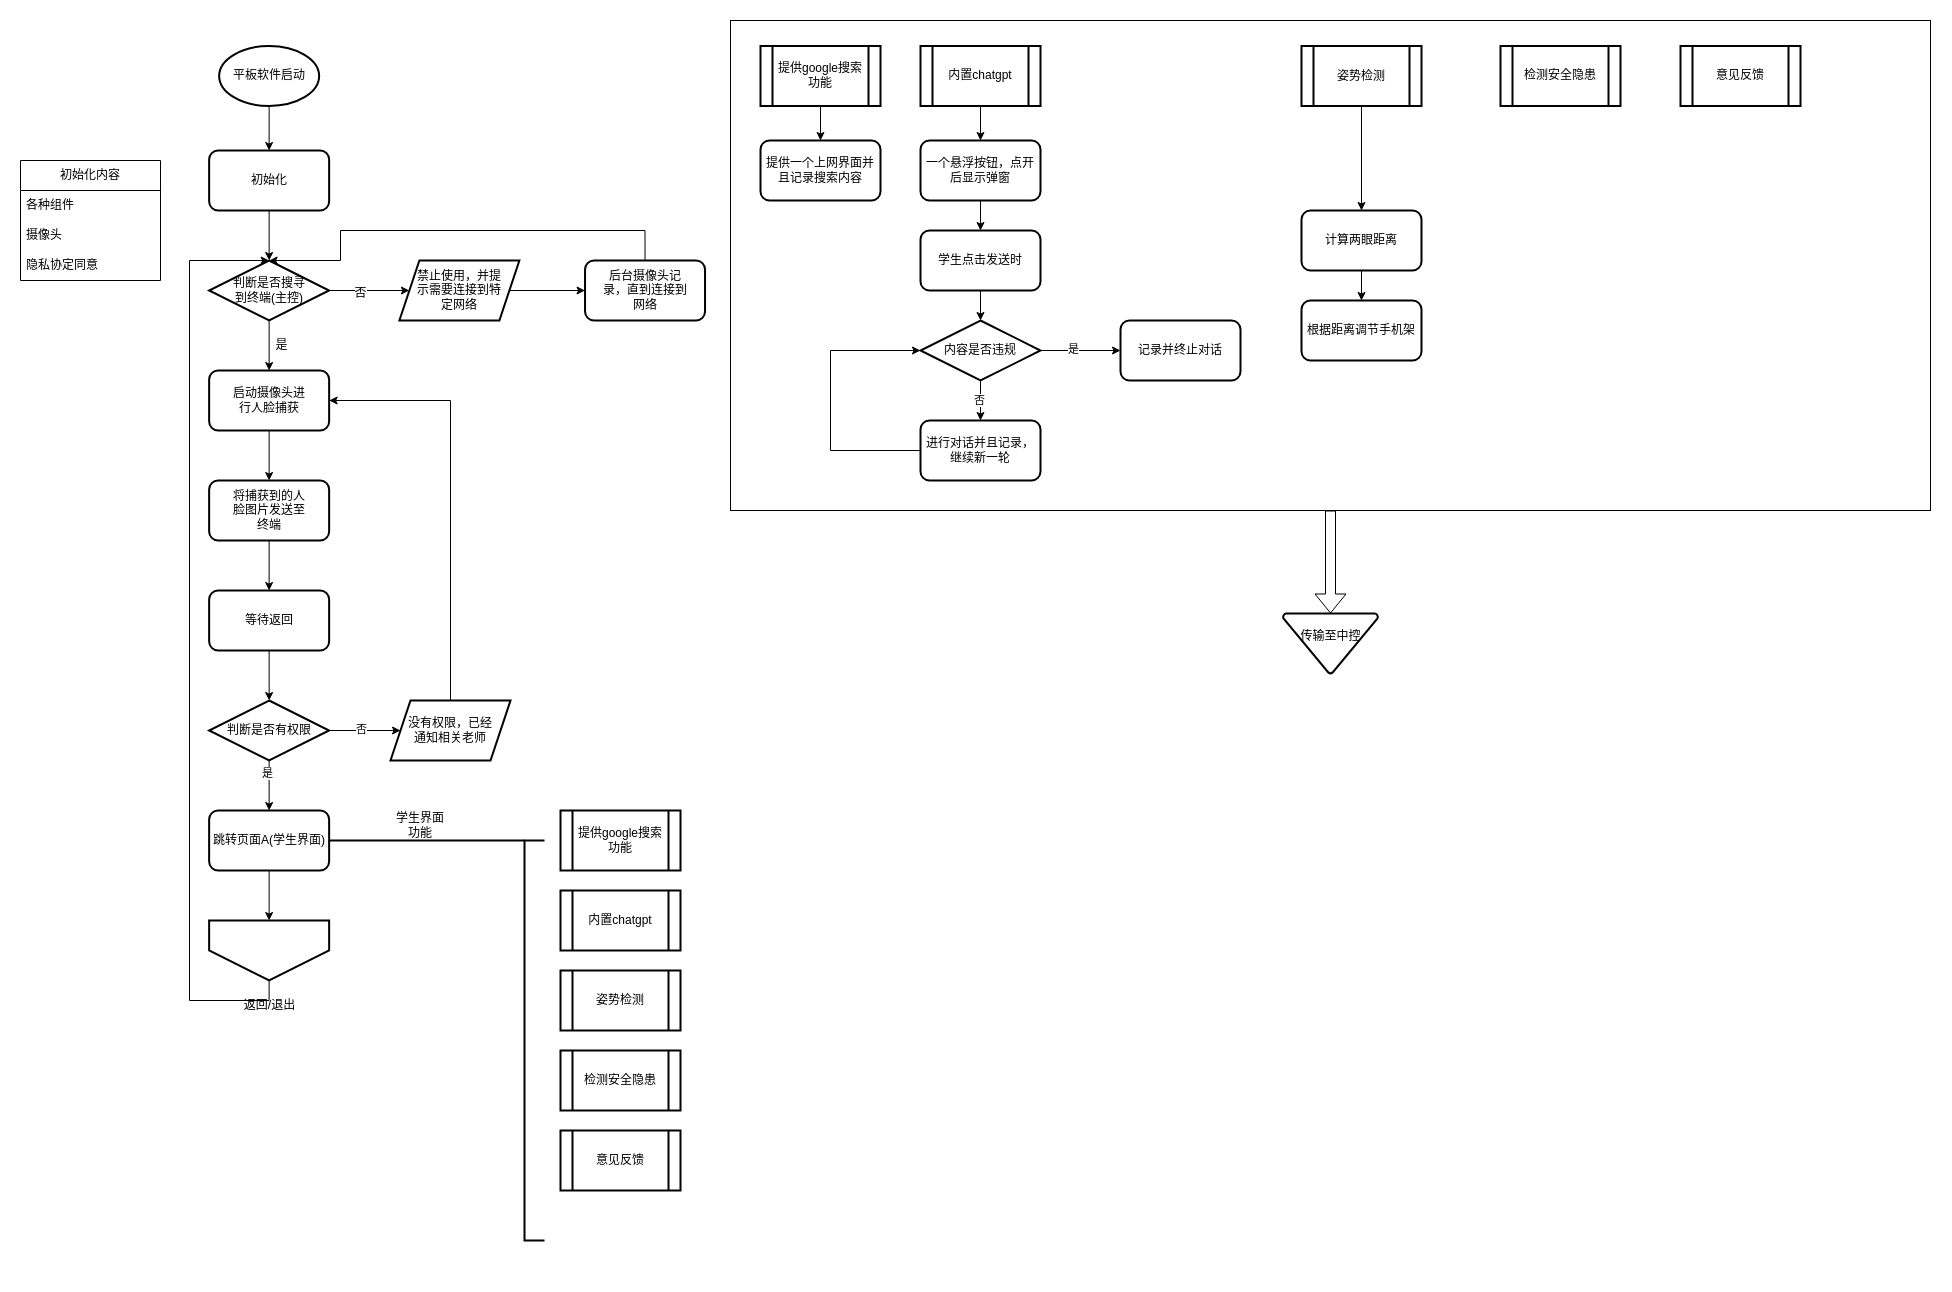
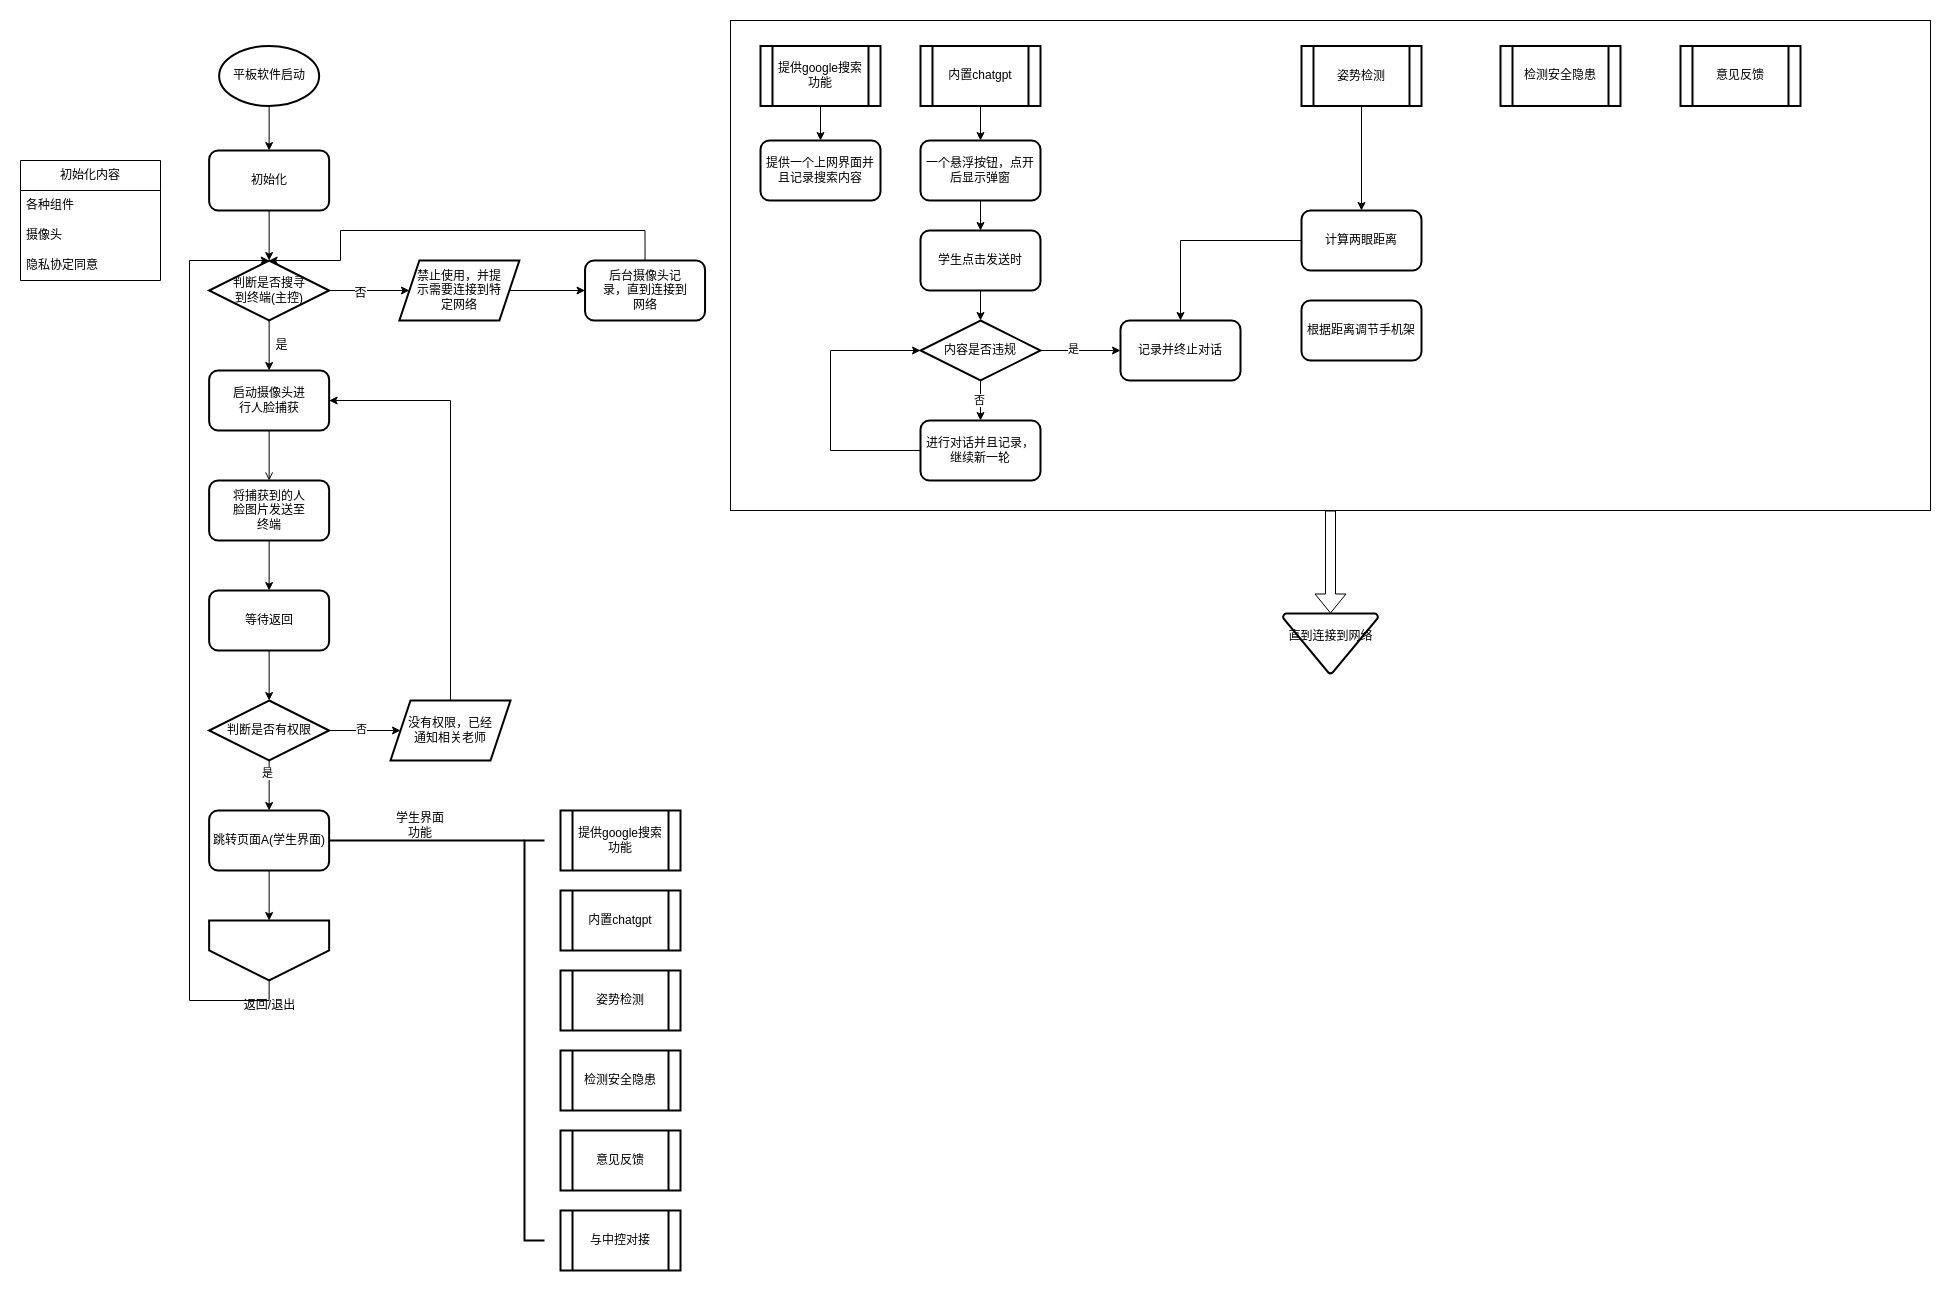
(1362, 290) -> (1205, 241)
(269, 472) -> (269, 474)
(1331, 644) -> (1331, 644)
none -> (621, 1241)
